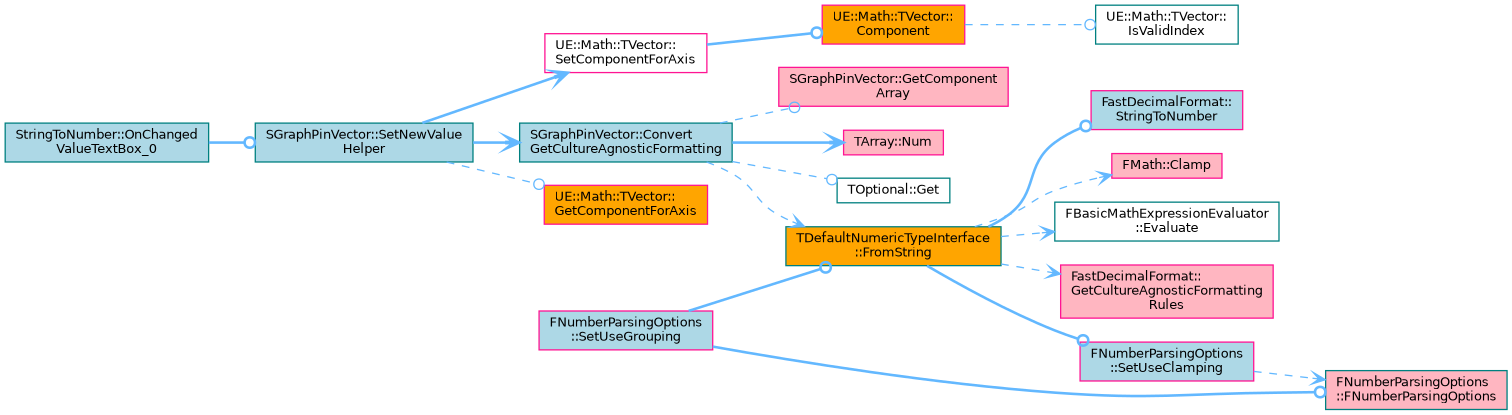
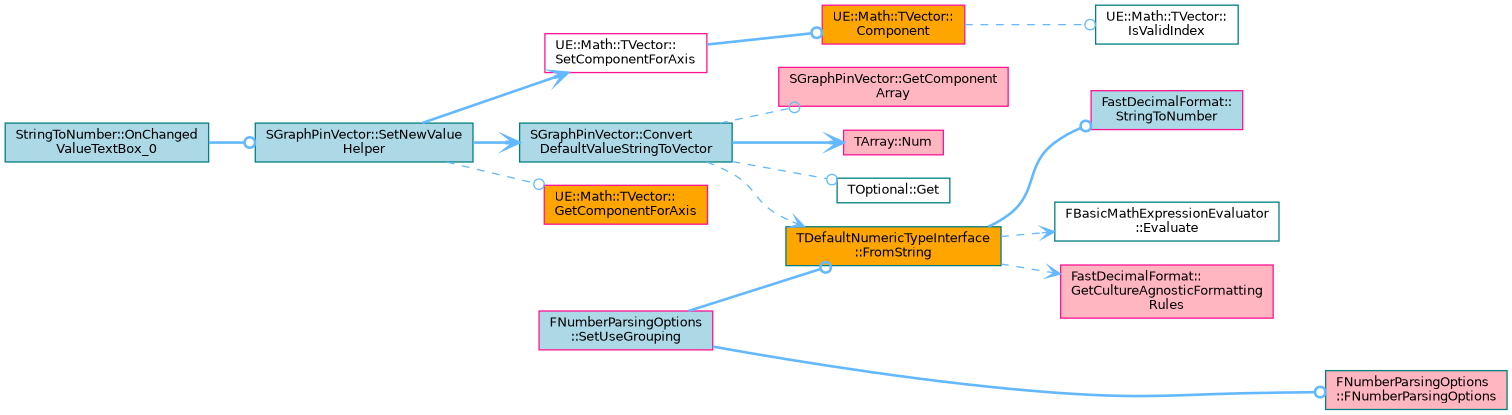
(626, 143) -> (626, 143)
(1167, 166) -> none
(1167, 362) -> none
